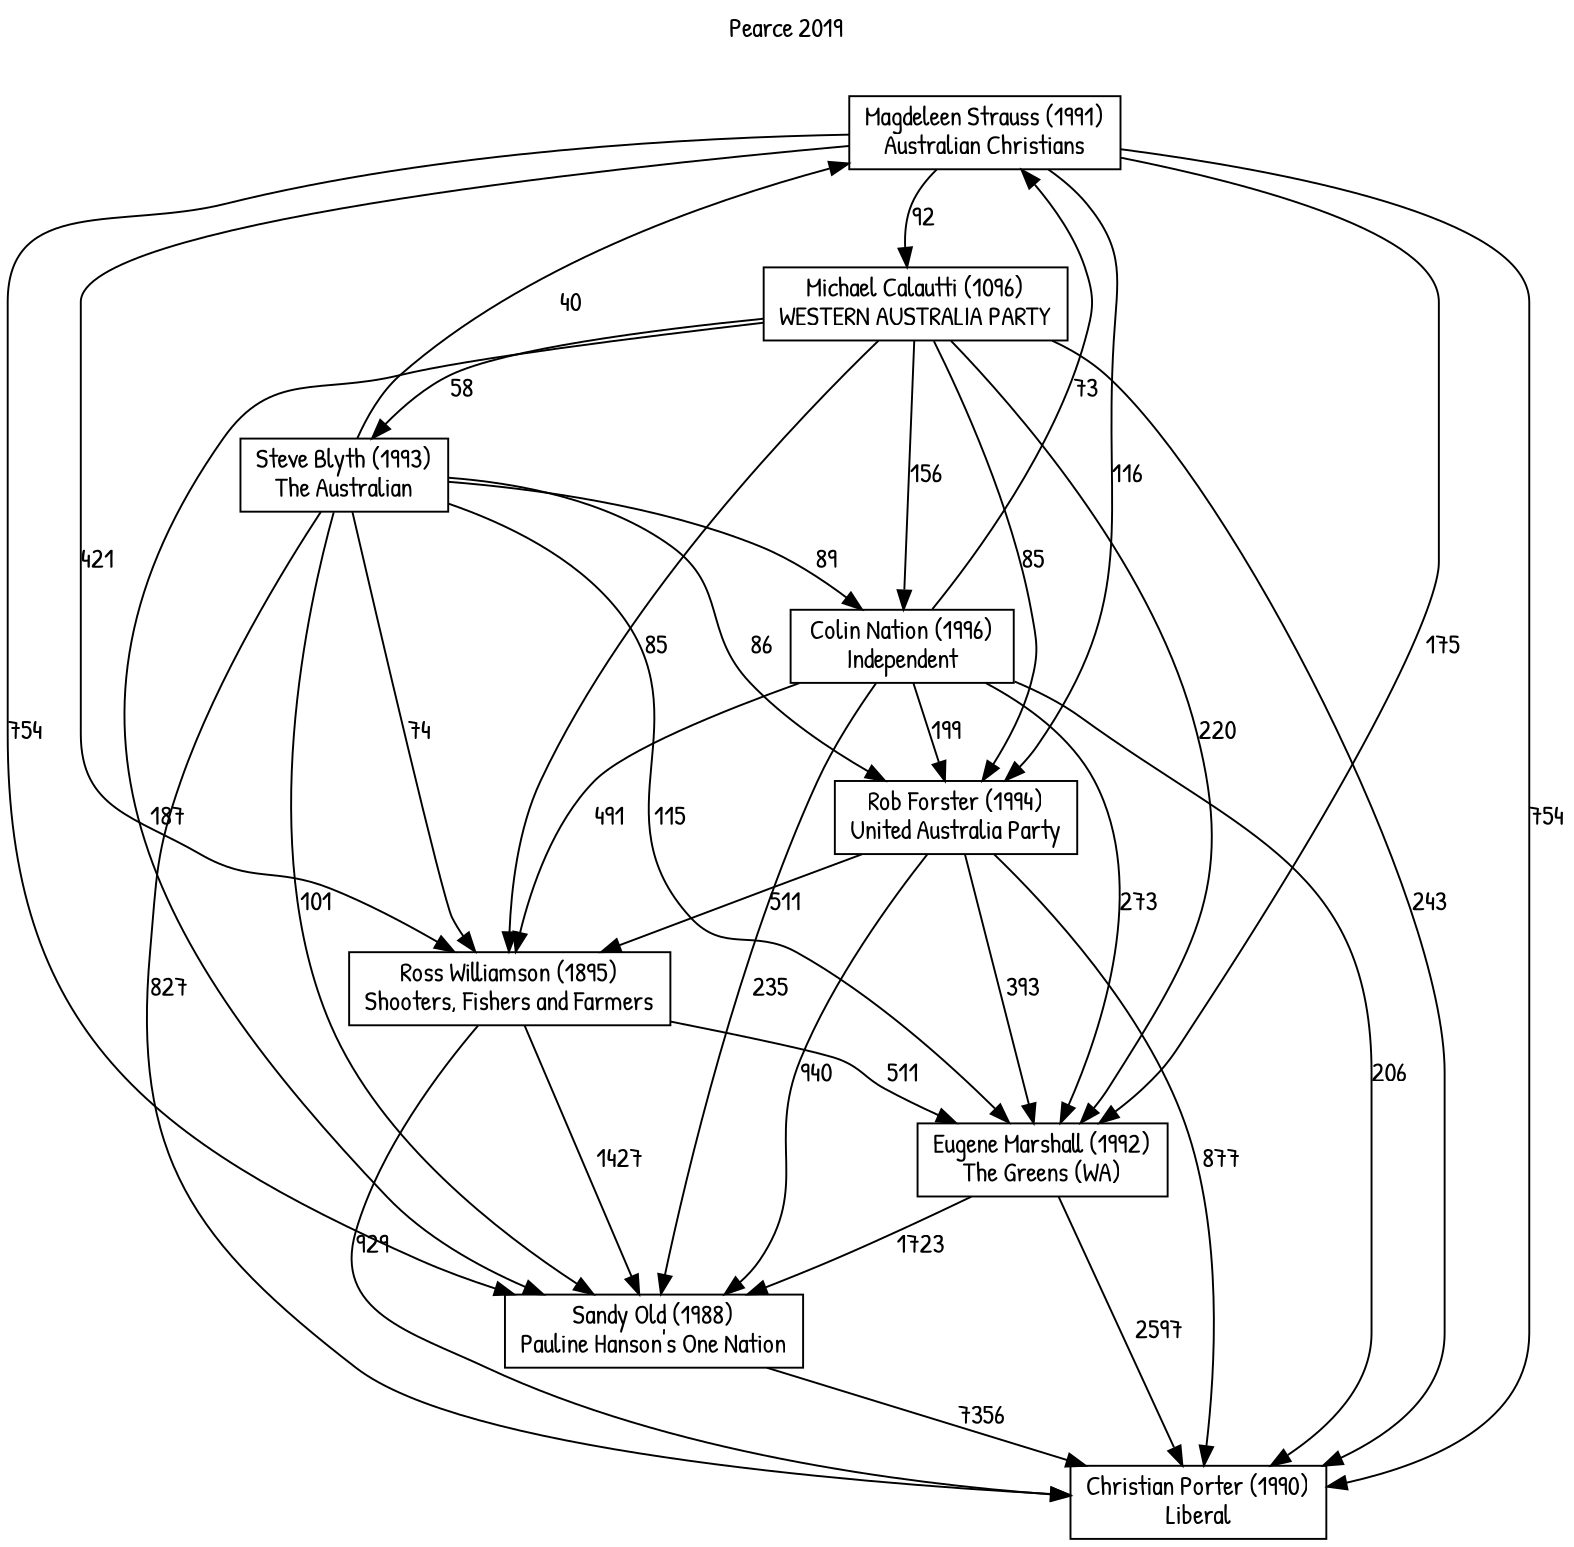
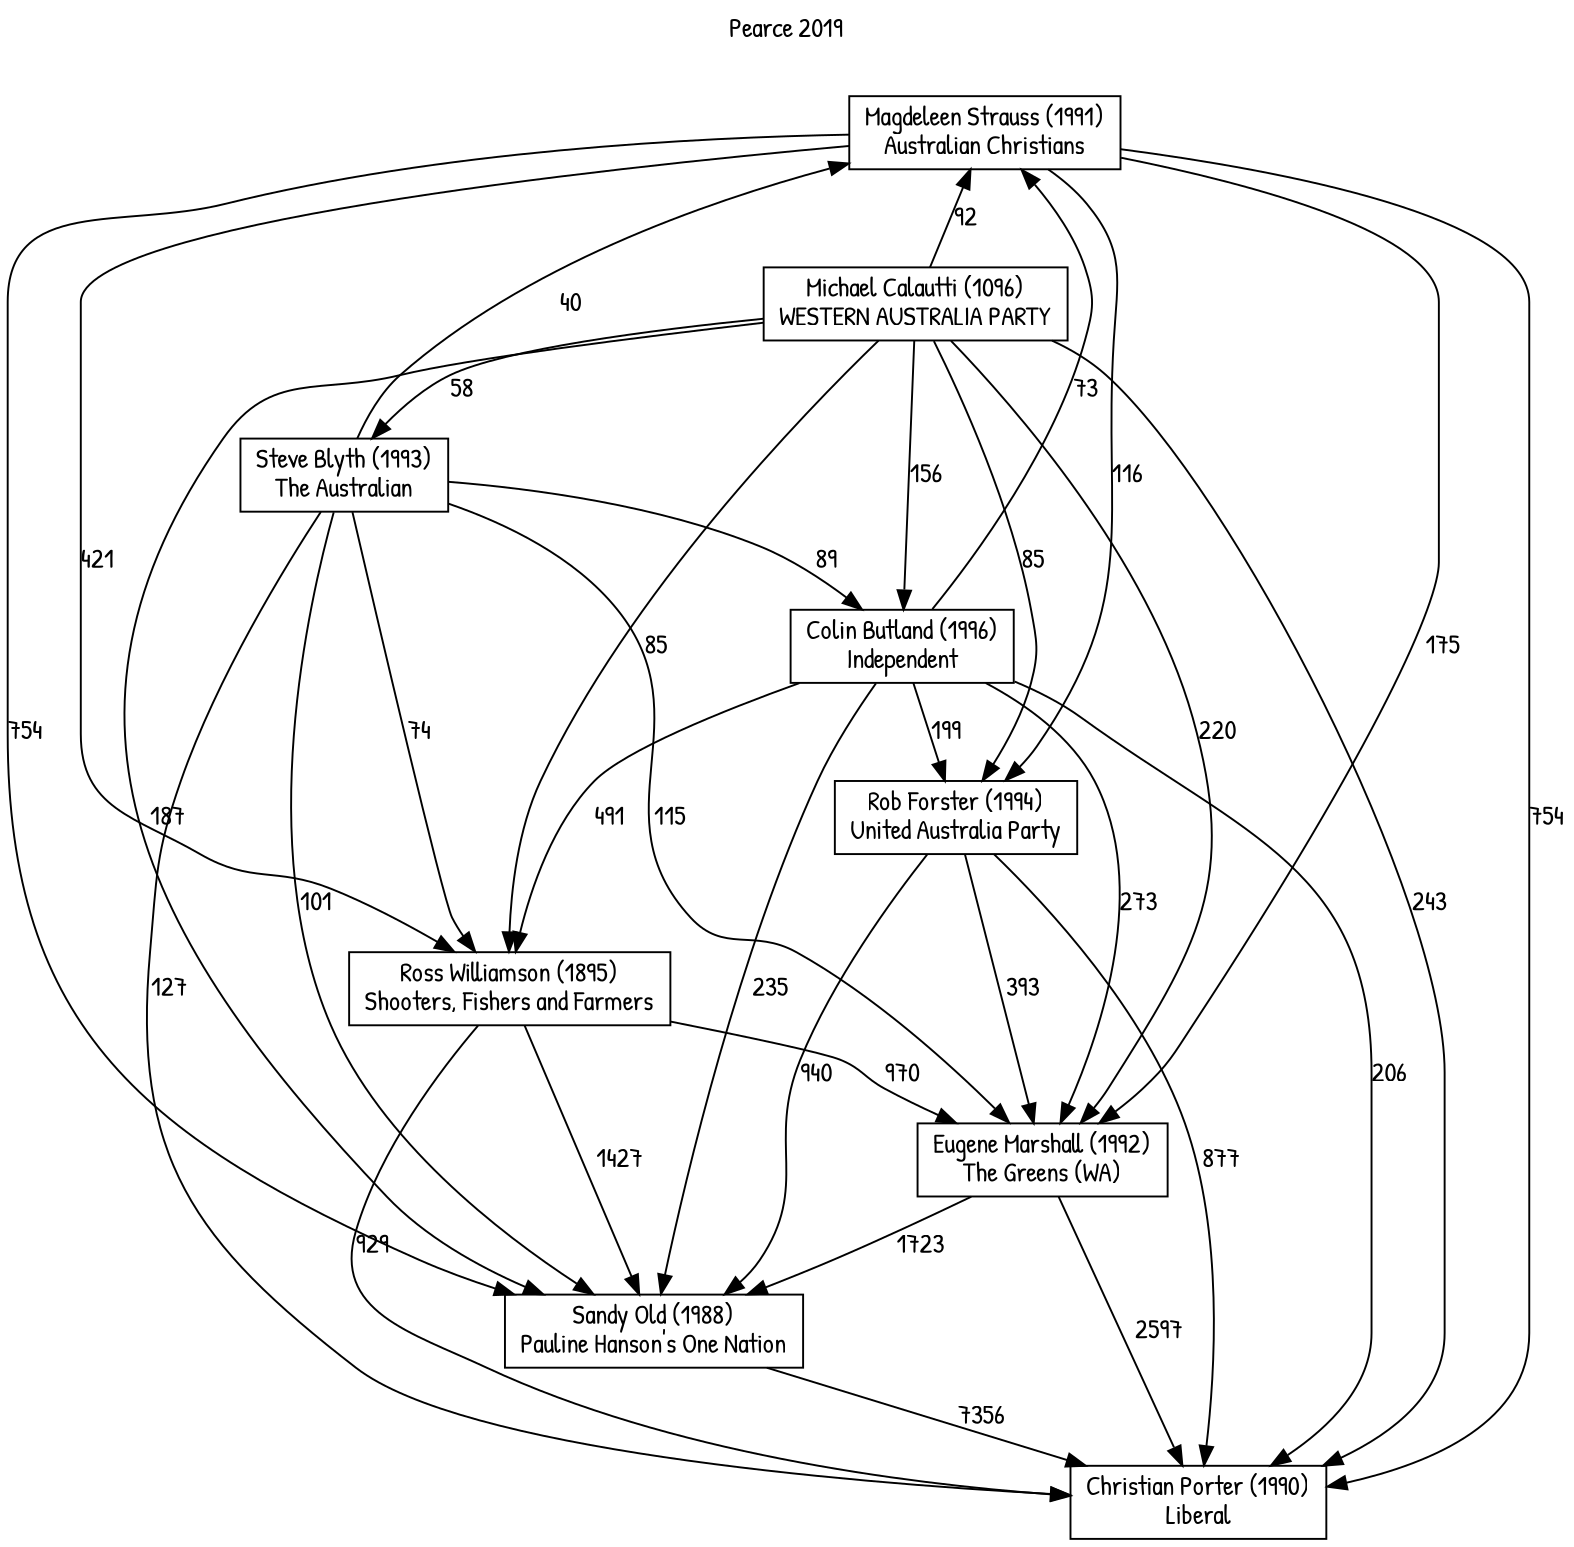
(911, 205) -> (947, 227)
(697, 572) -> none
(902, 646) -> (902, 646)
(740, 900) -> none
(169, 989) -> (169, 989)
(903, 1074) -> (903, 1074)
